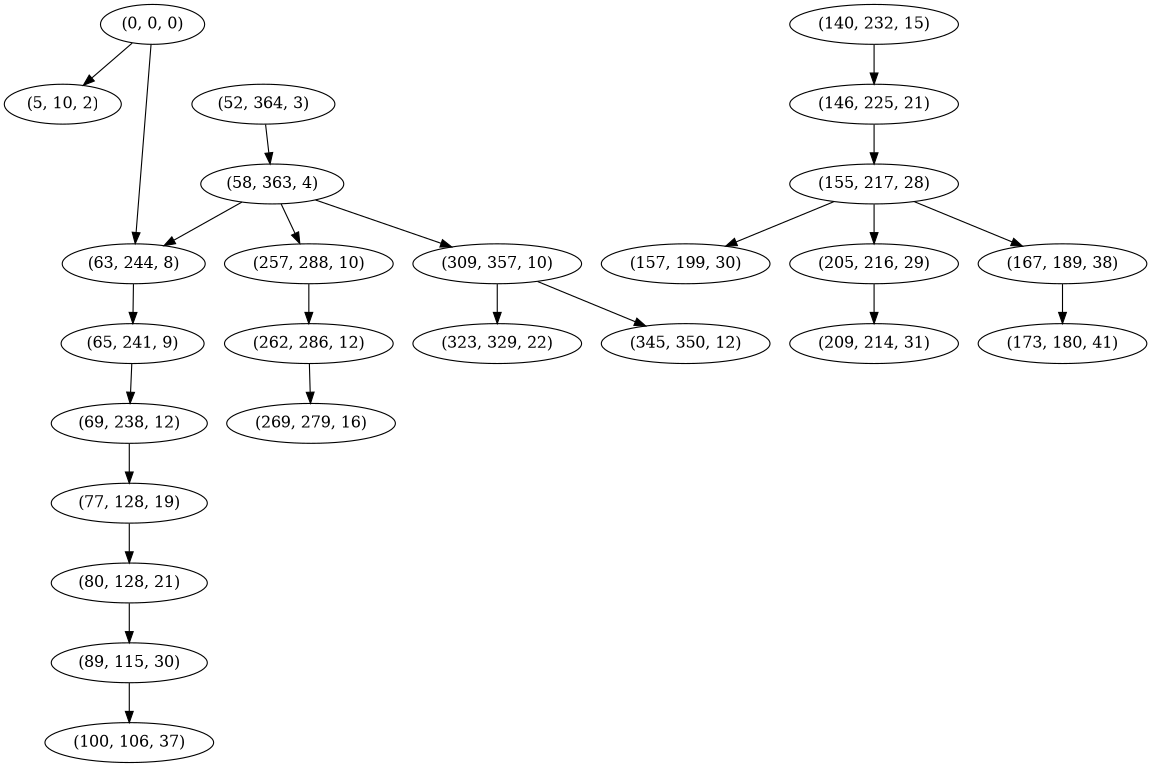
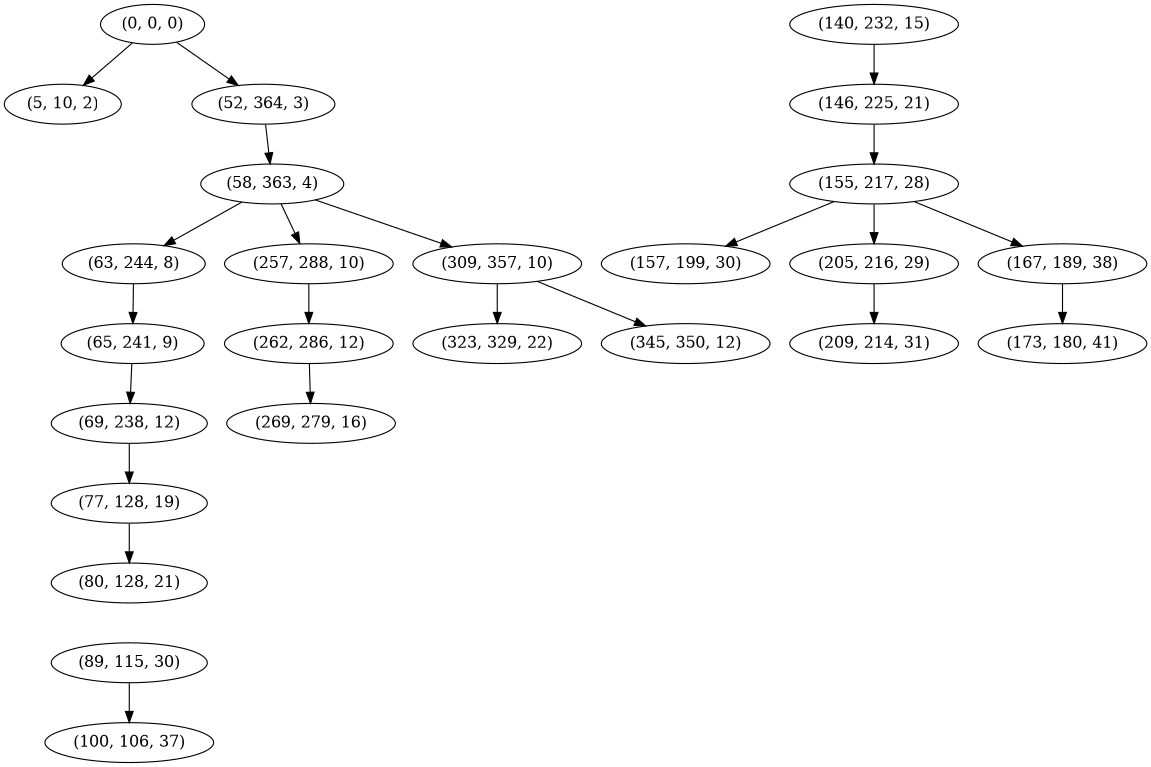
(144, 138) -> (203, 61)
(129, 617) -> none
